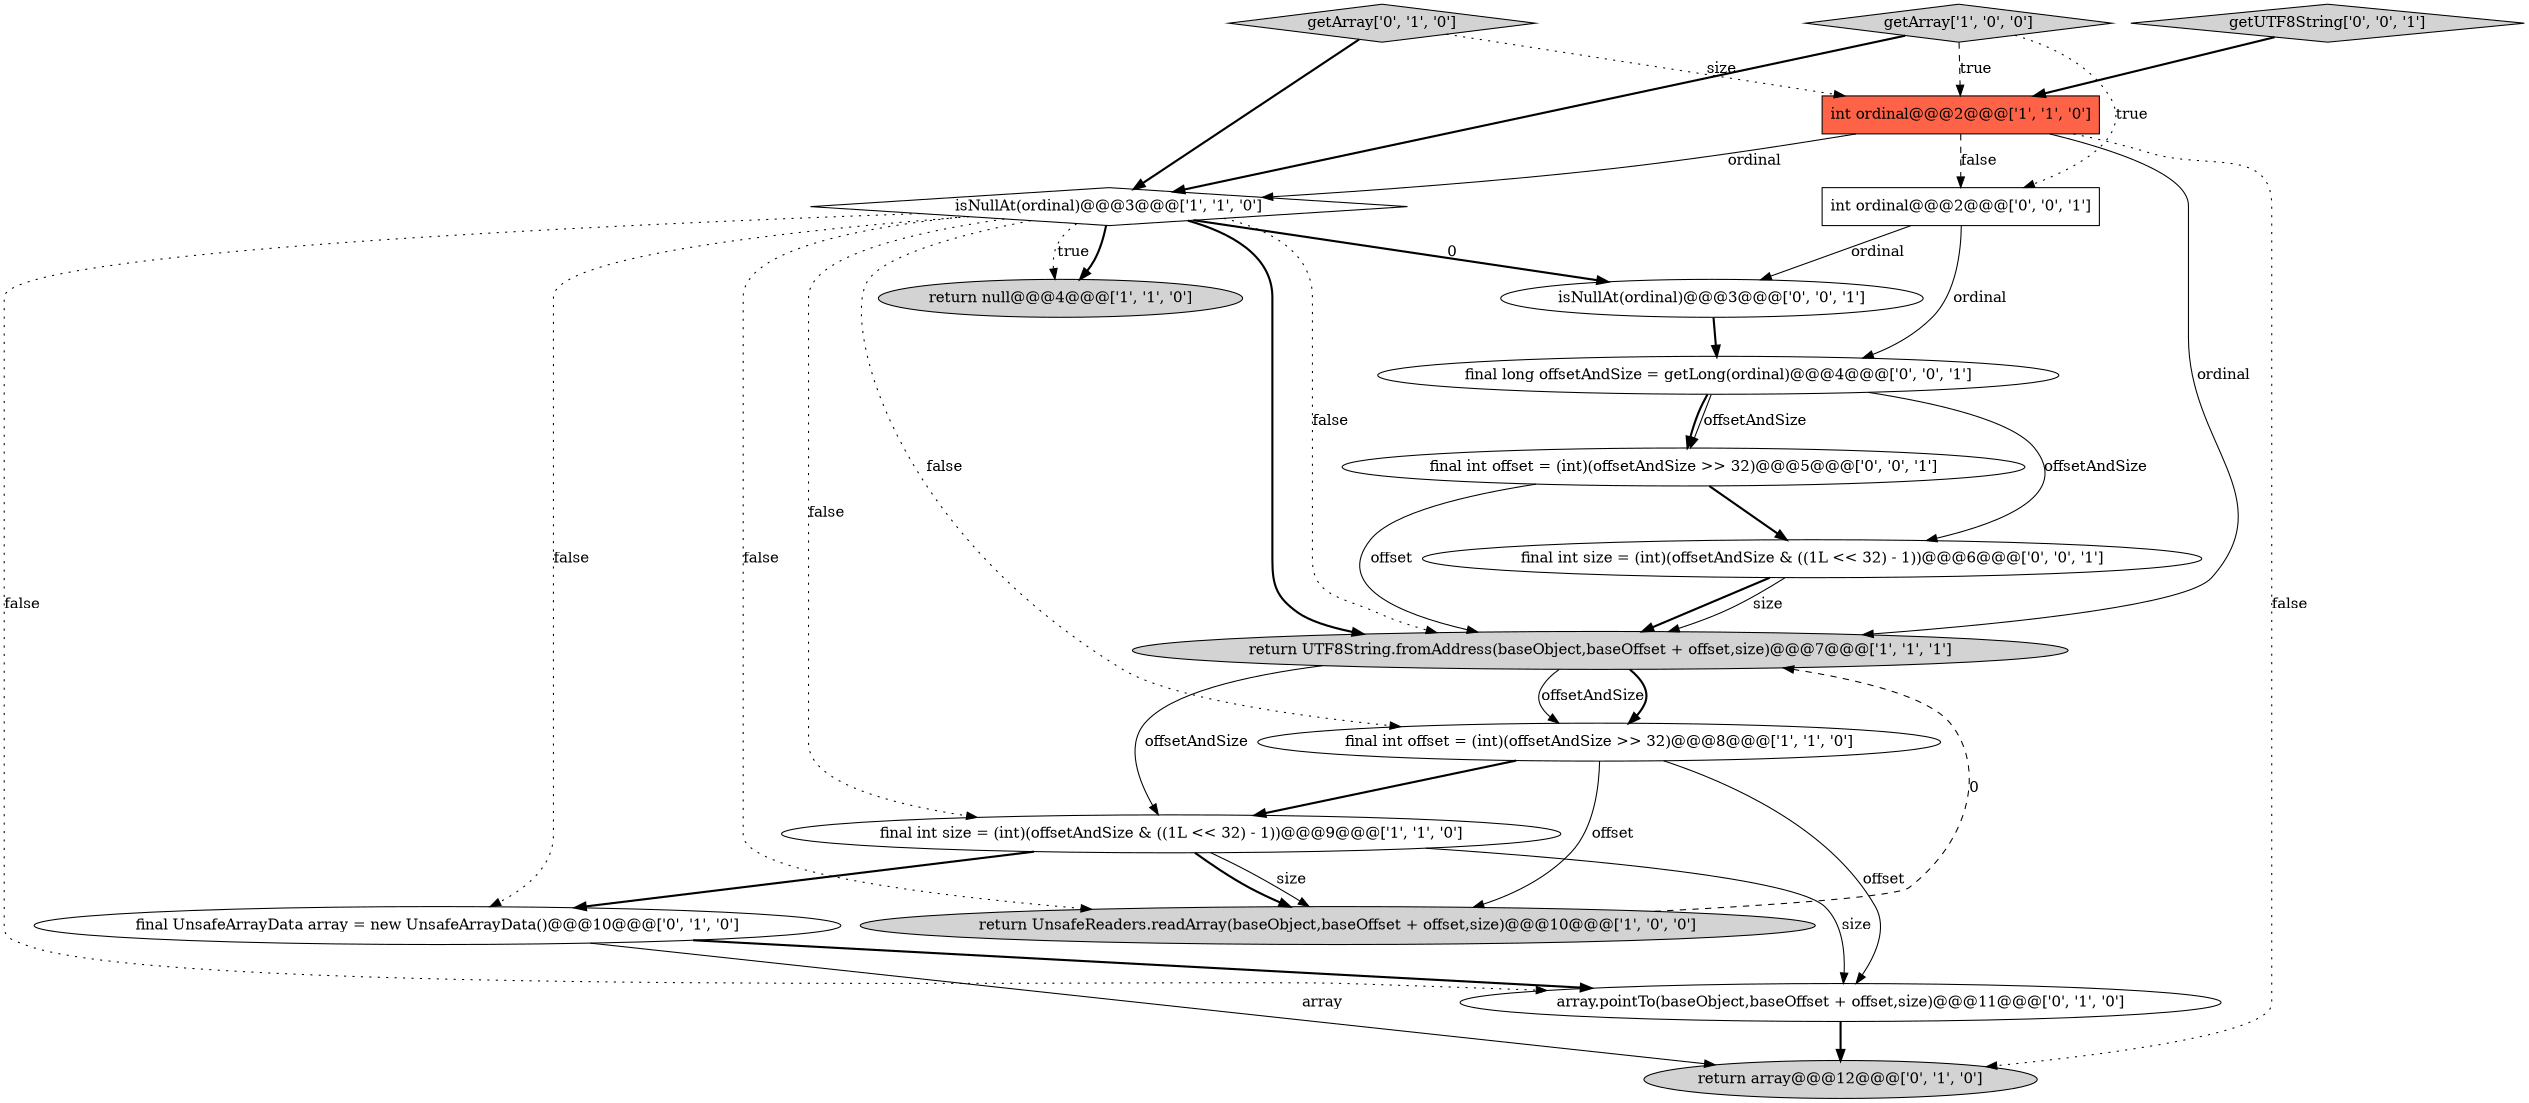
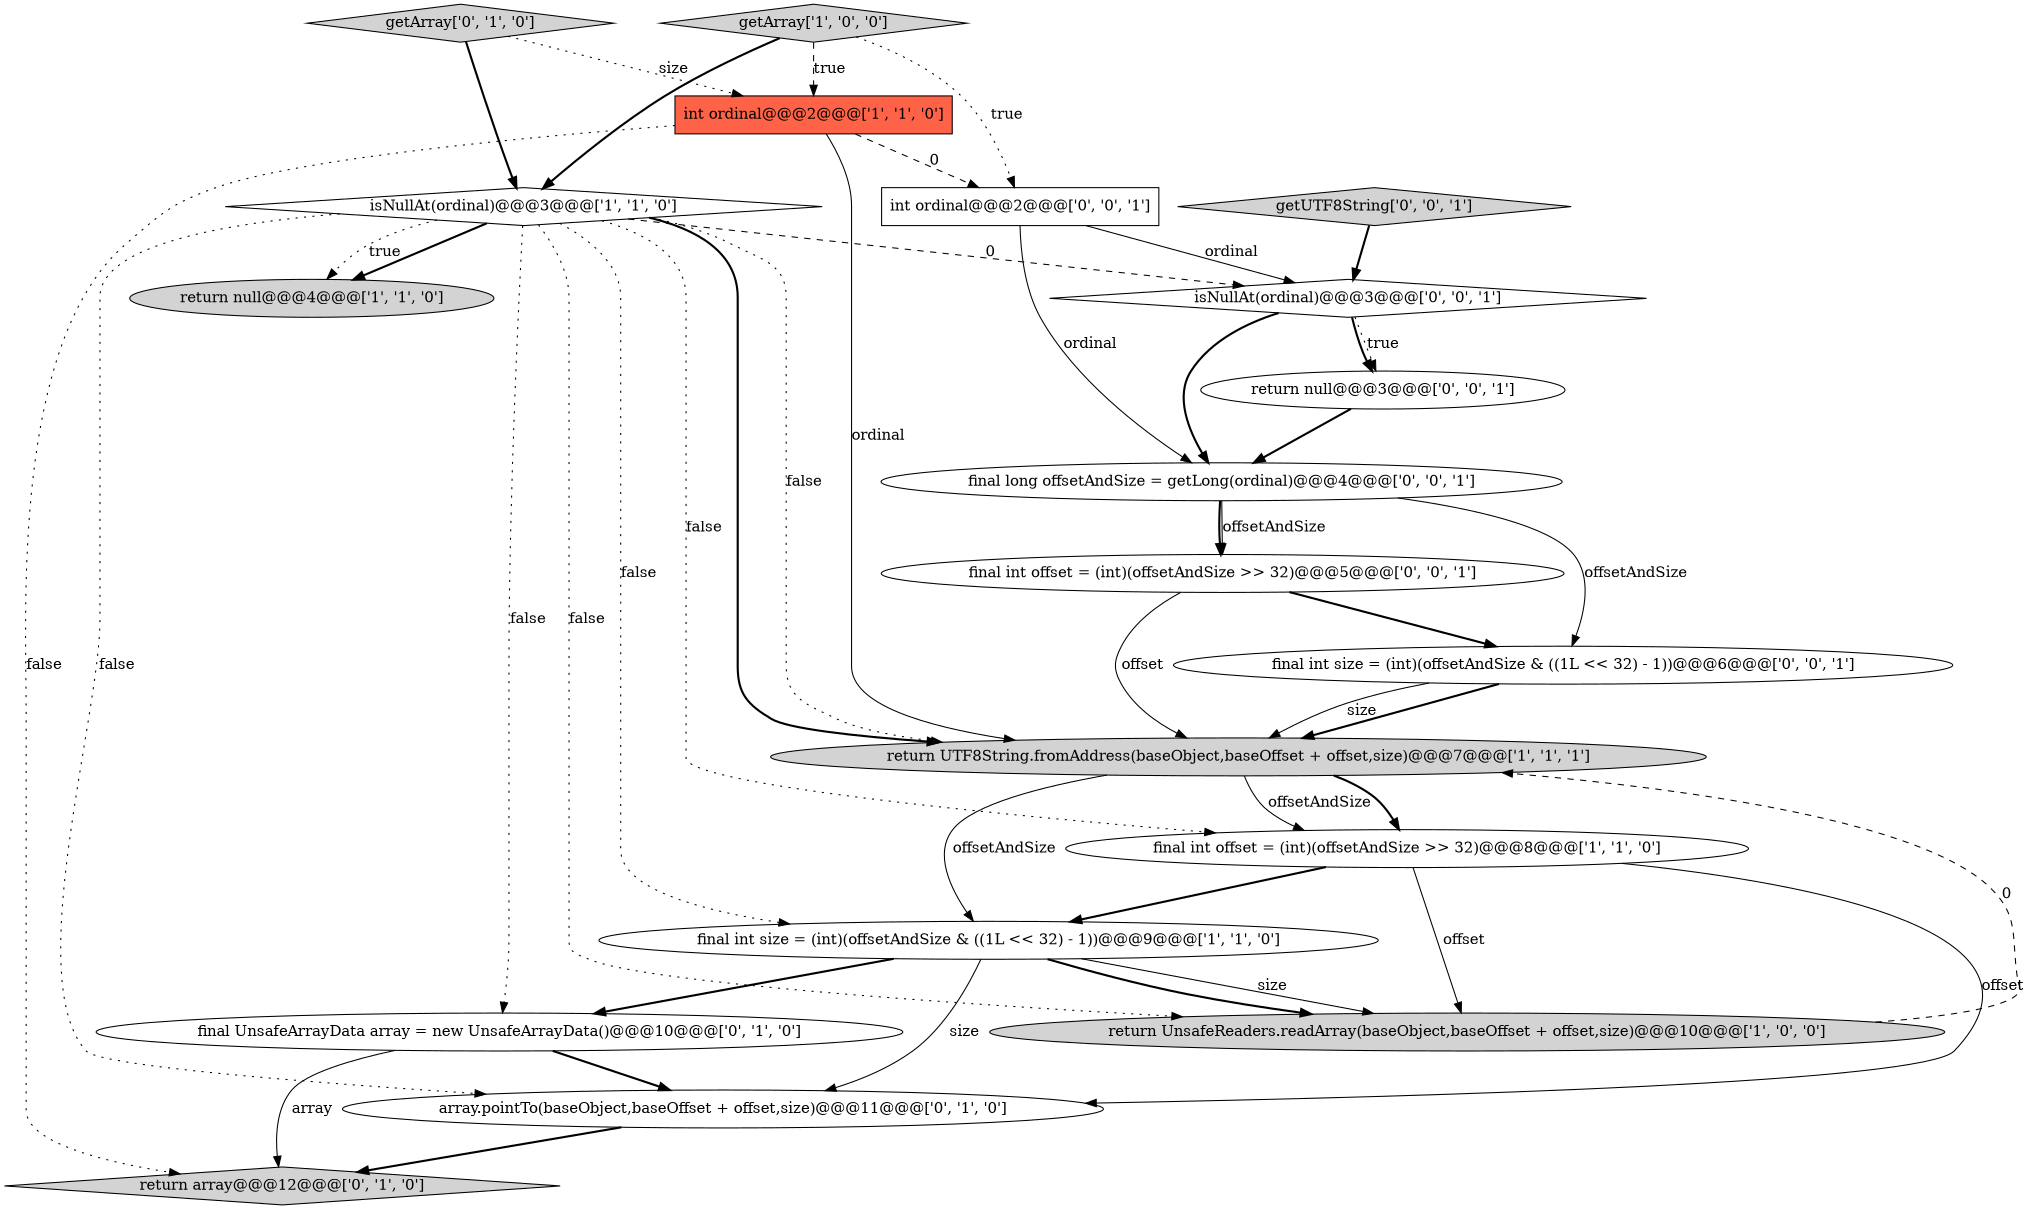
(2160, 65) -> (1363, 247)
(1979, 161) -> (935, 161)
(1565, 174) -> none
(1395, 250) -> (931, 252)
(1712, 298) -> (1348, 298)
none -> (1383, 390)
(1841, 1079) -> (282, 1186)
